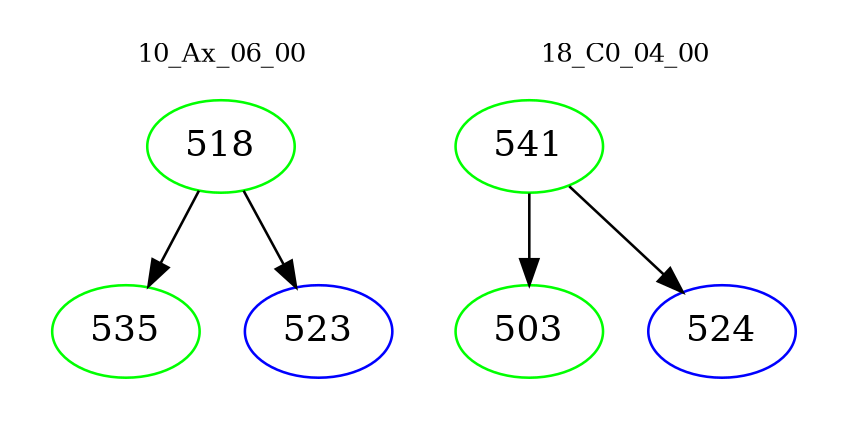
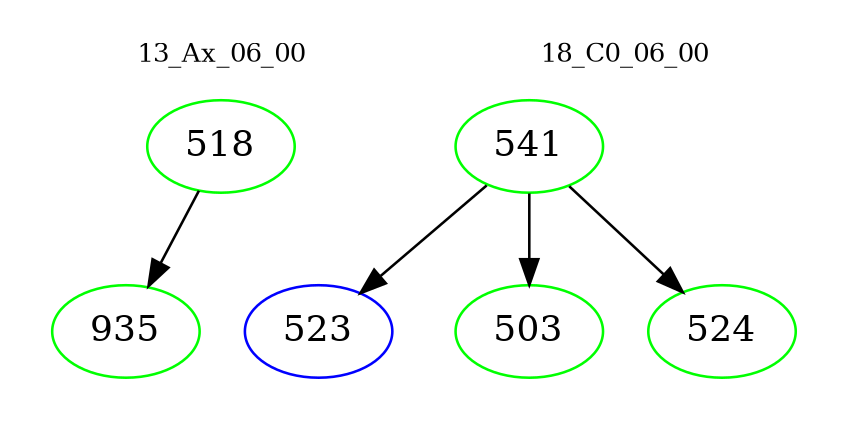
(222, 55) -> (222, 55)
(626, 55) -> (626, 55)
(264, 227) -> (452, 215)
(126, 331) -> (126, 331)
(722, 331) -> (722, 331)
